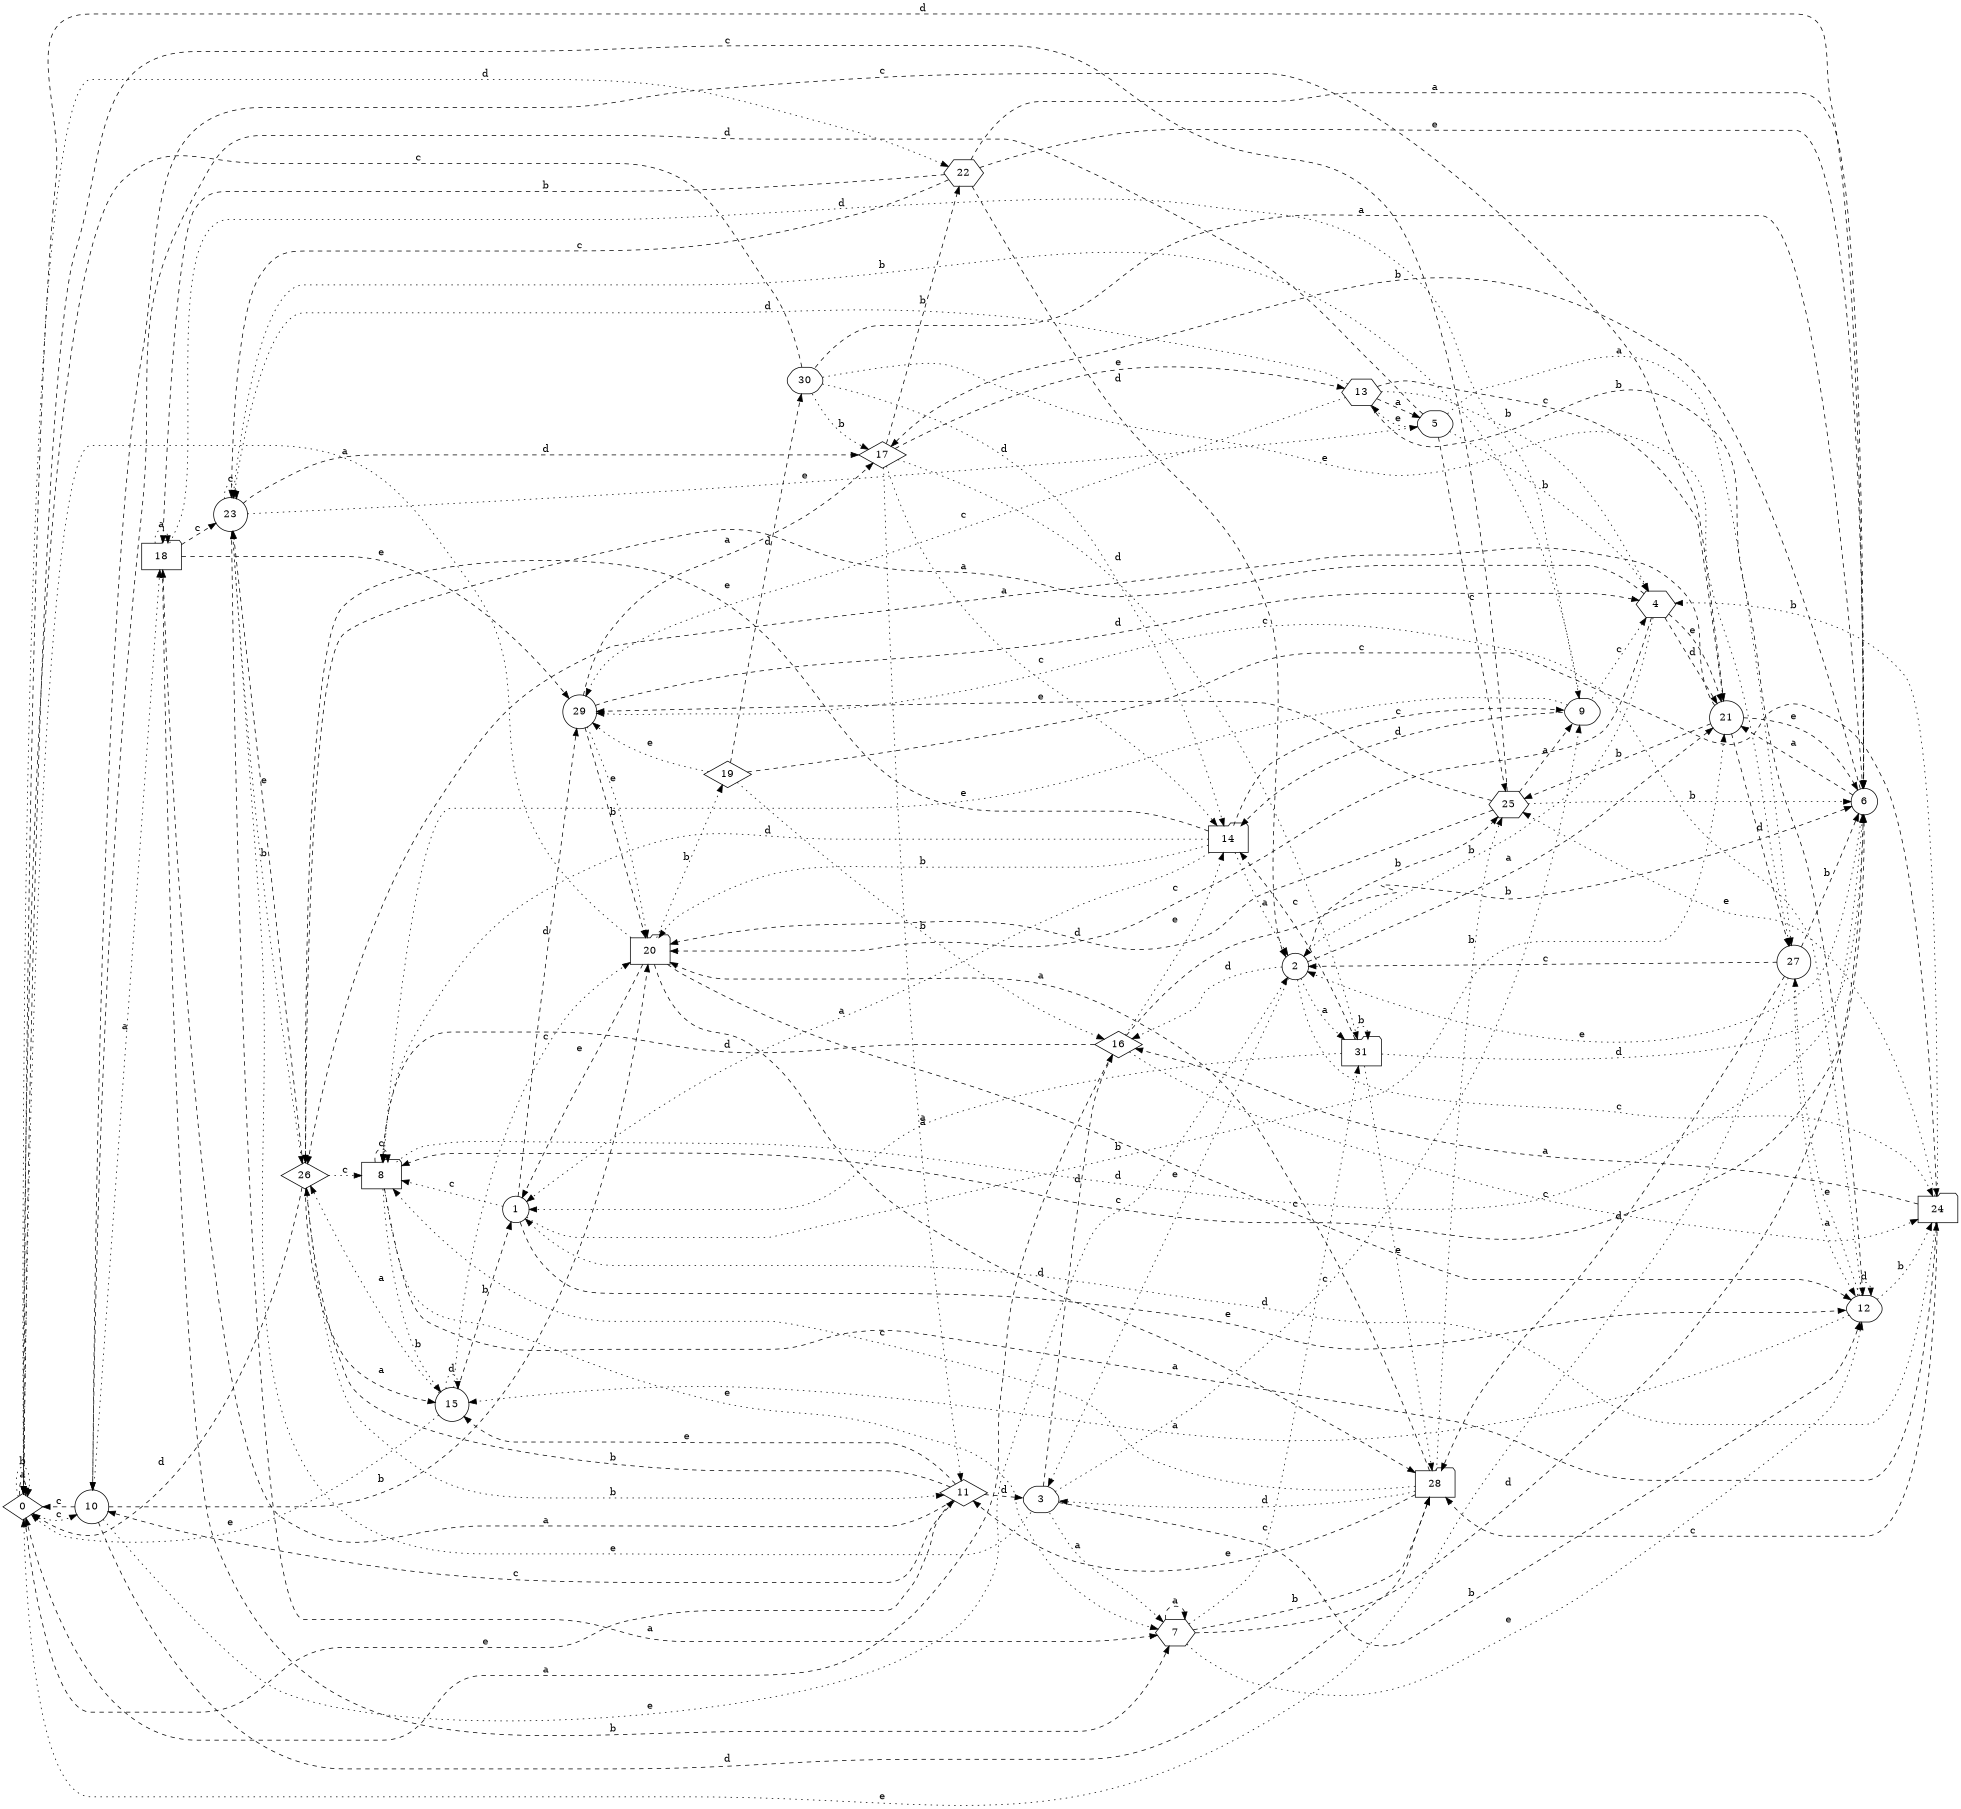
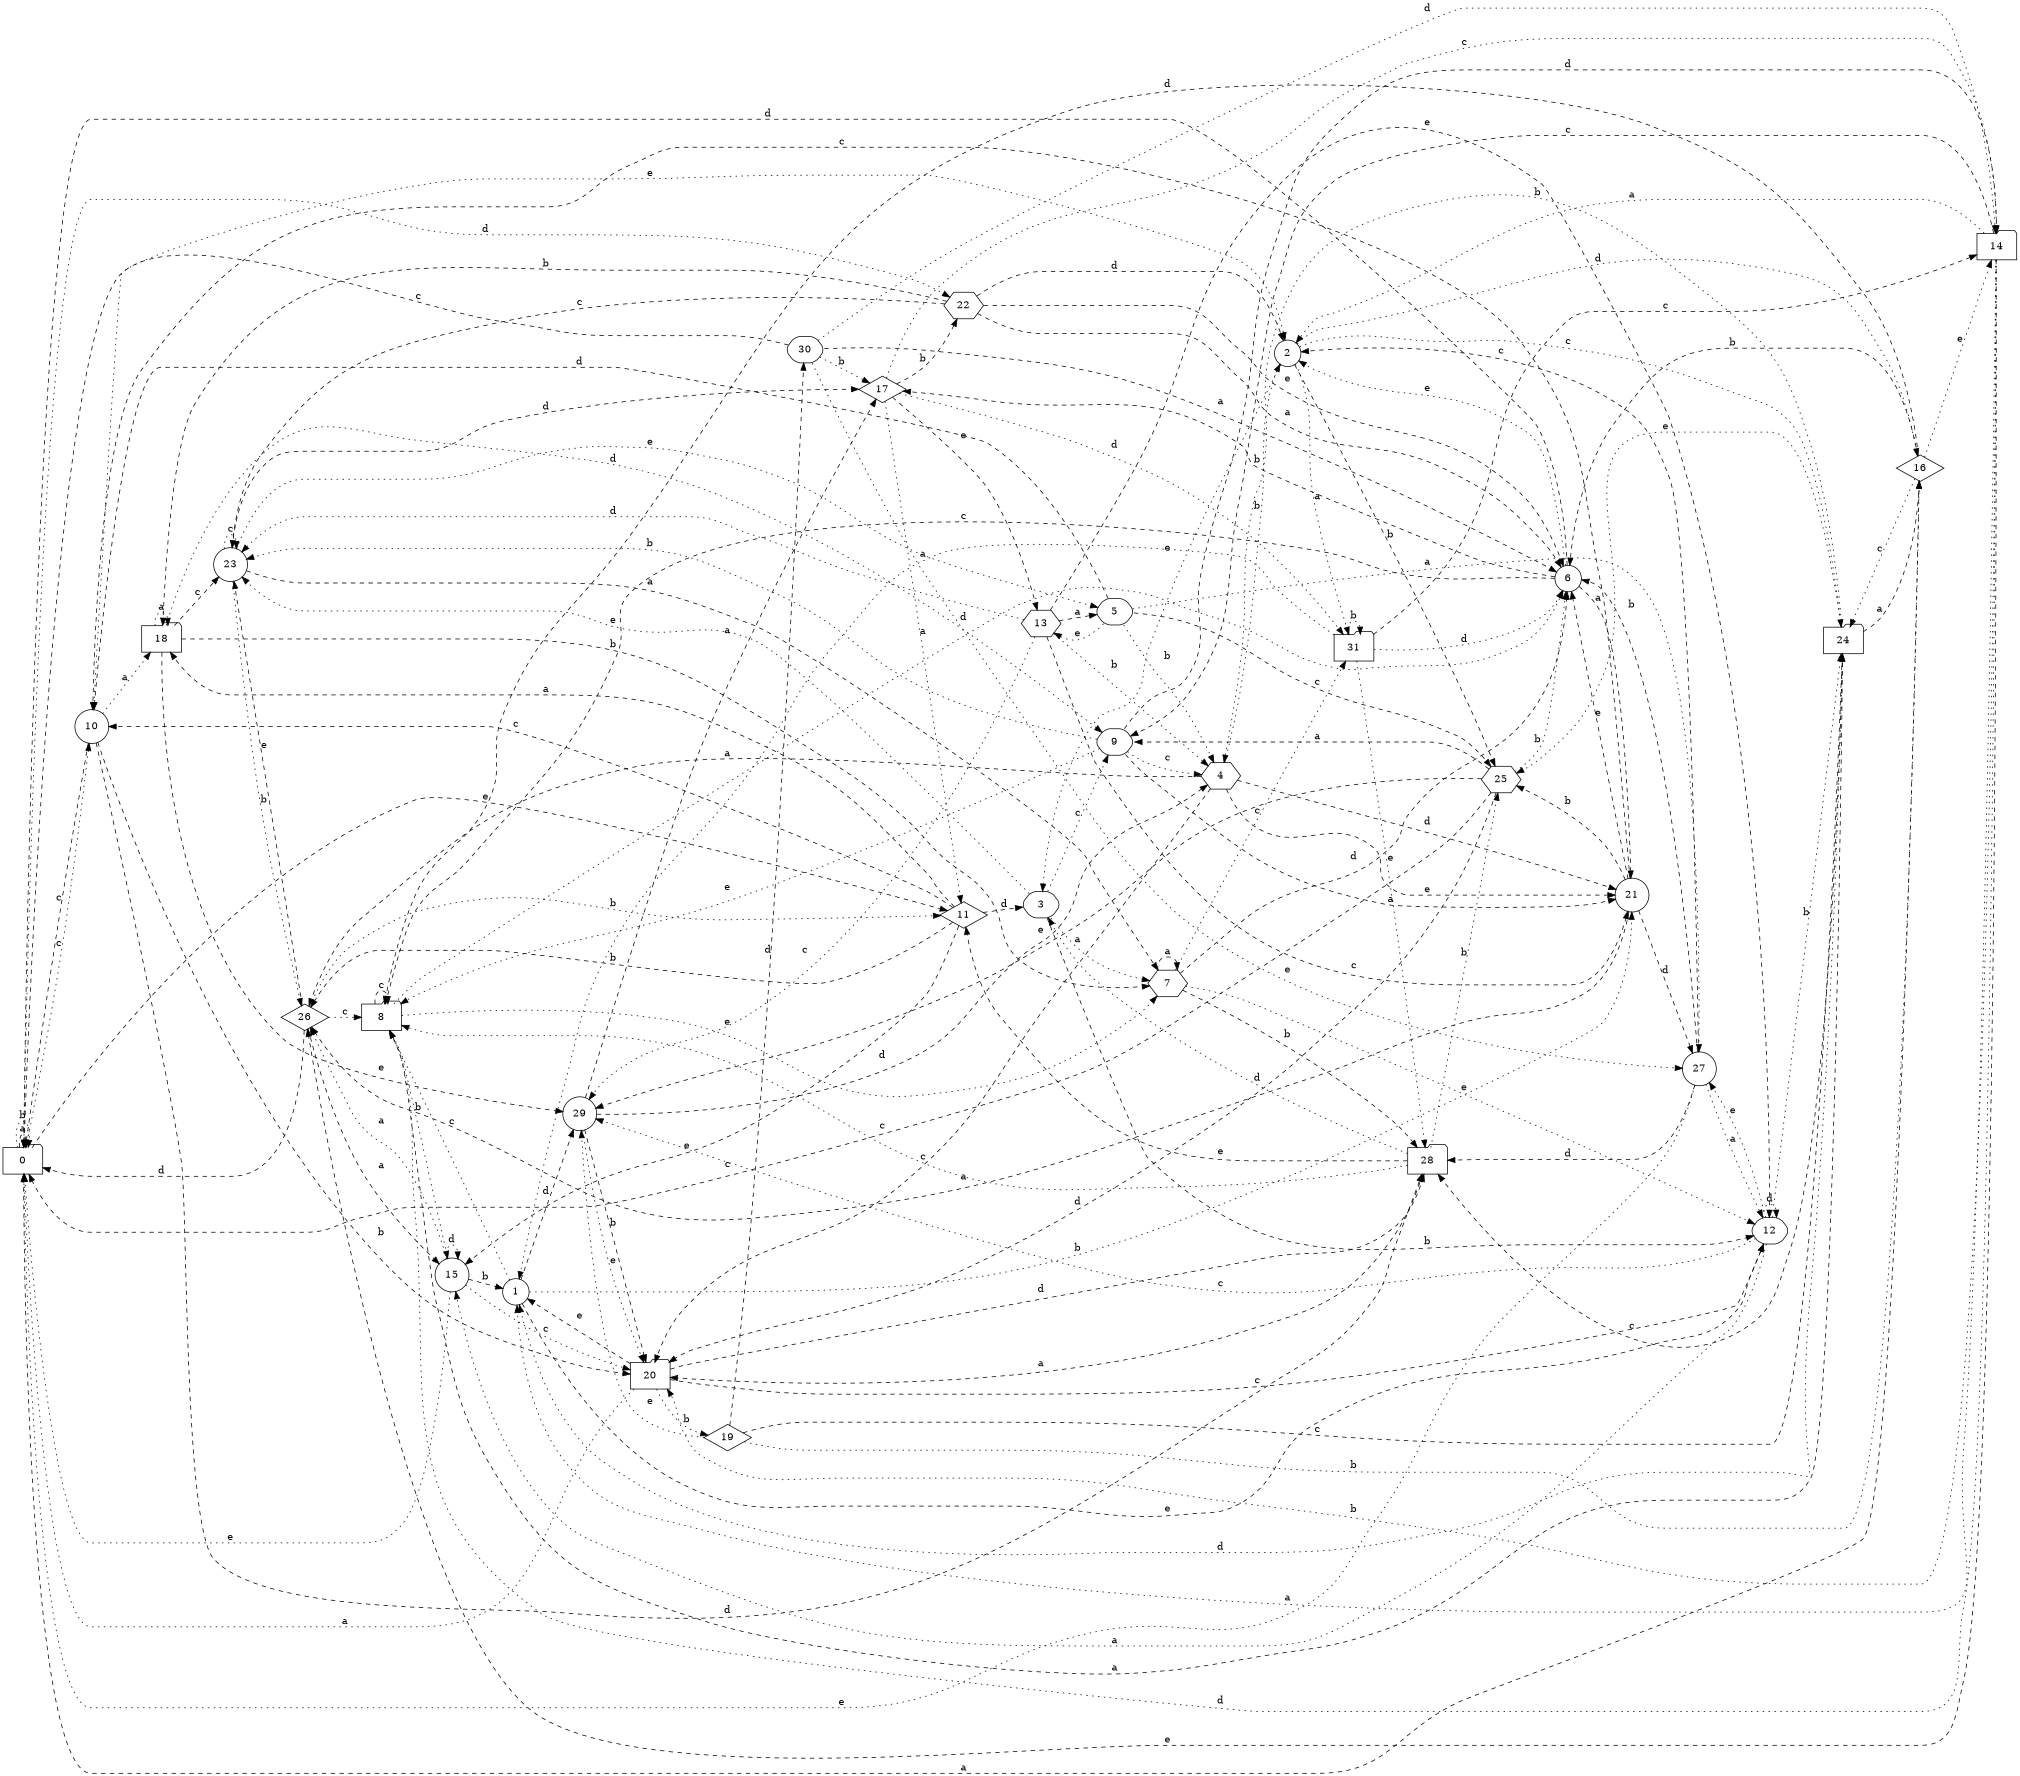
(1619, 385) -> (1428, 123)
(1520, 868) -> (1346, 895)
(1069, 1272) -> none
(23, 1507) -> (23, 1161)
